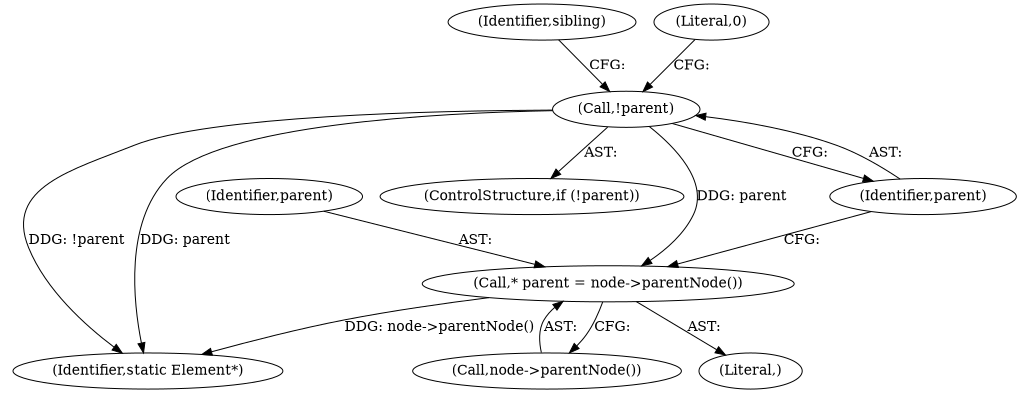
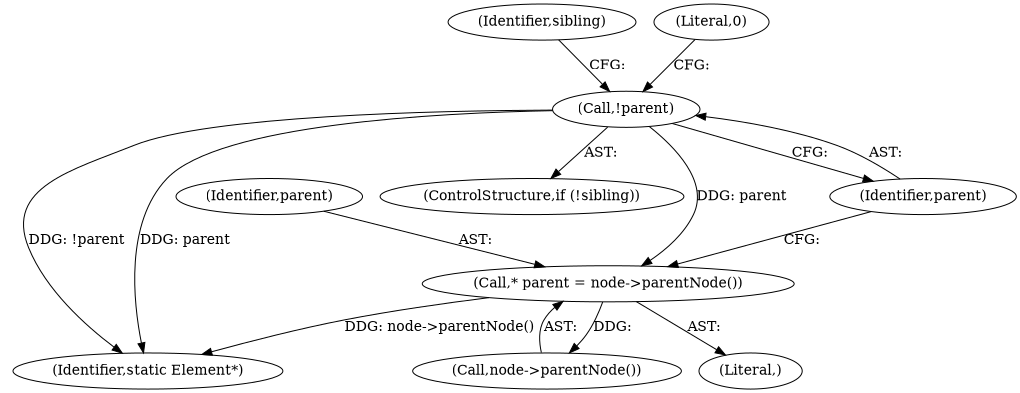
(532, 197) -> (532, 197)
(615, 327) -> (615, 327)
